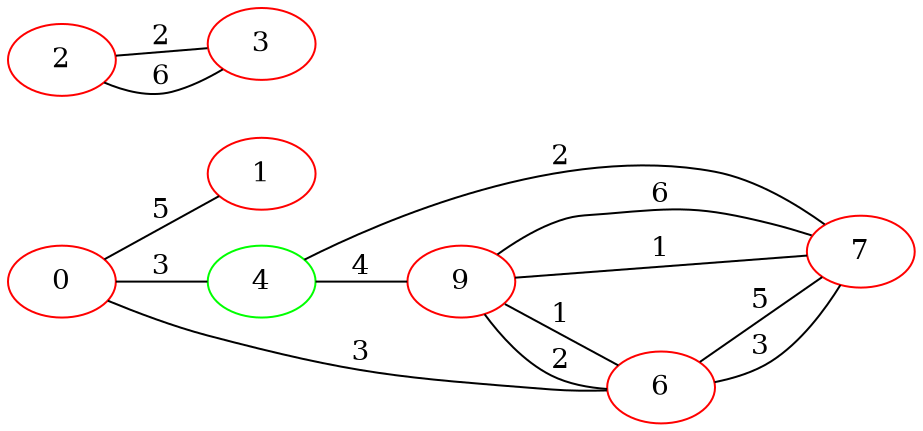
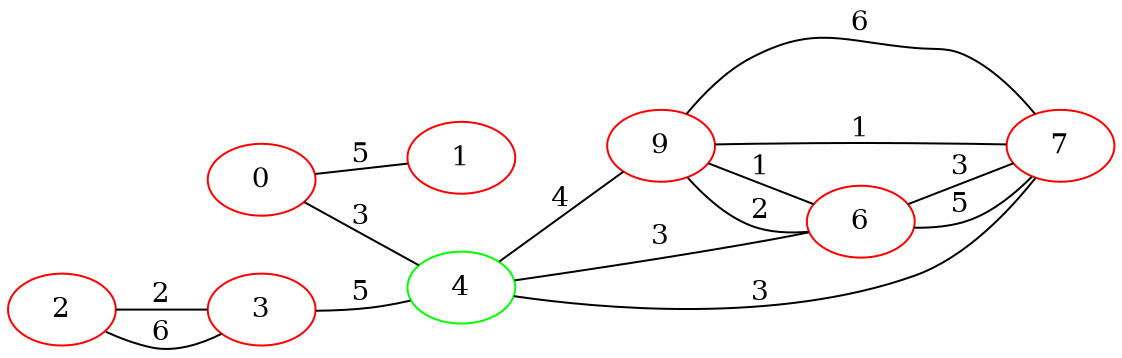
(561, 157) -> (761, 293)
none -> (363, 308)
(353, 369) -> (662, 258)
